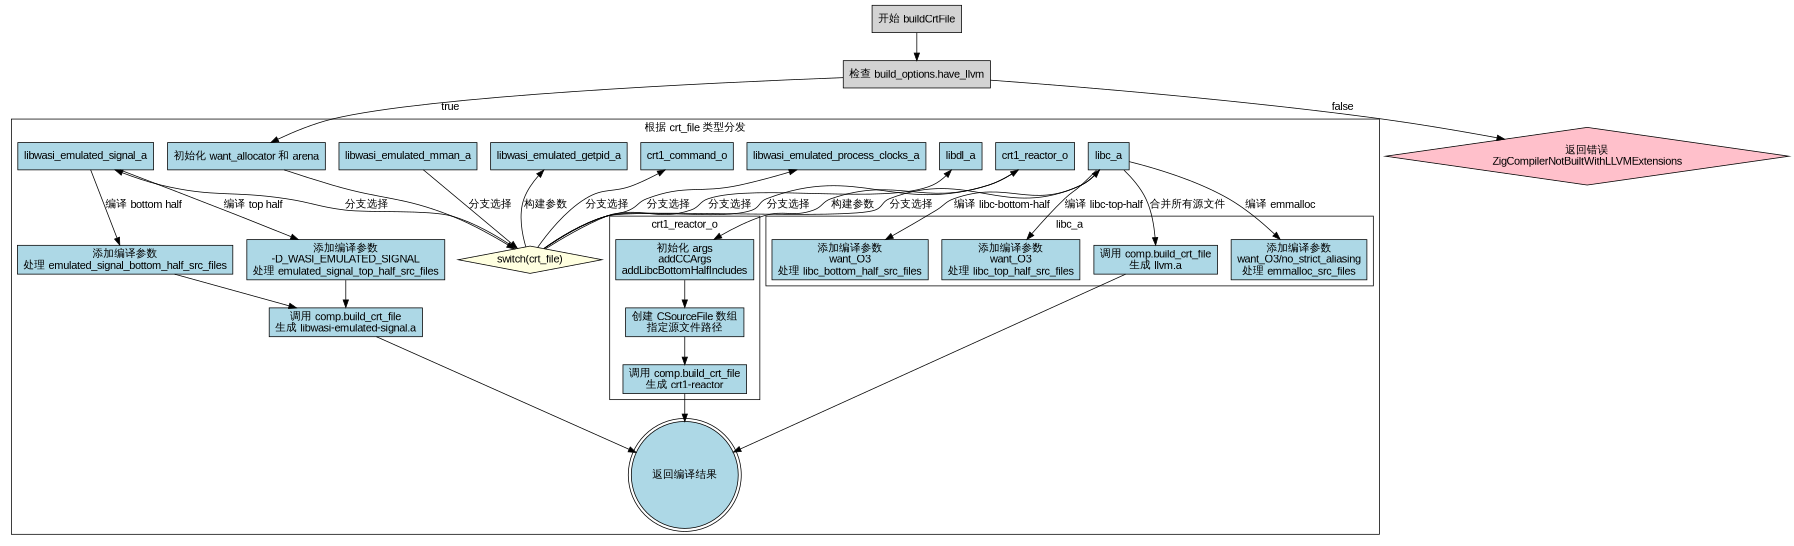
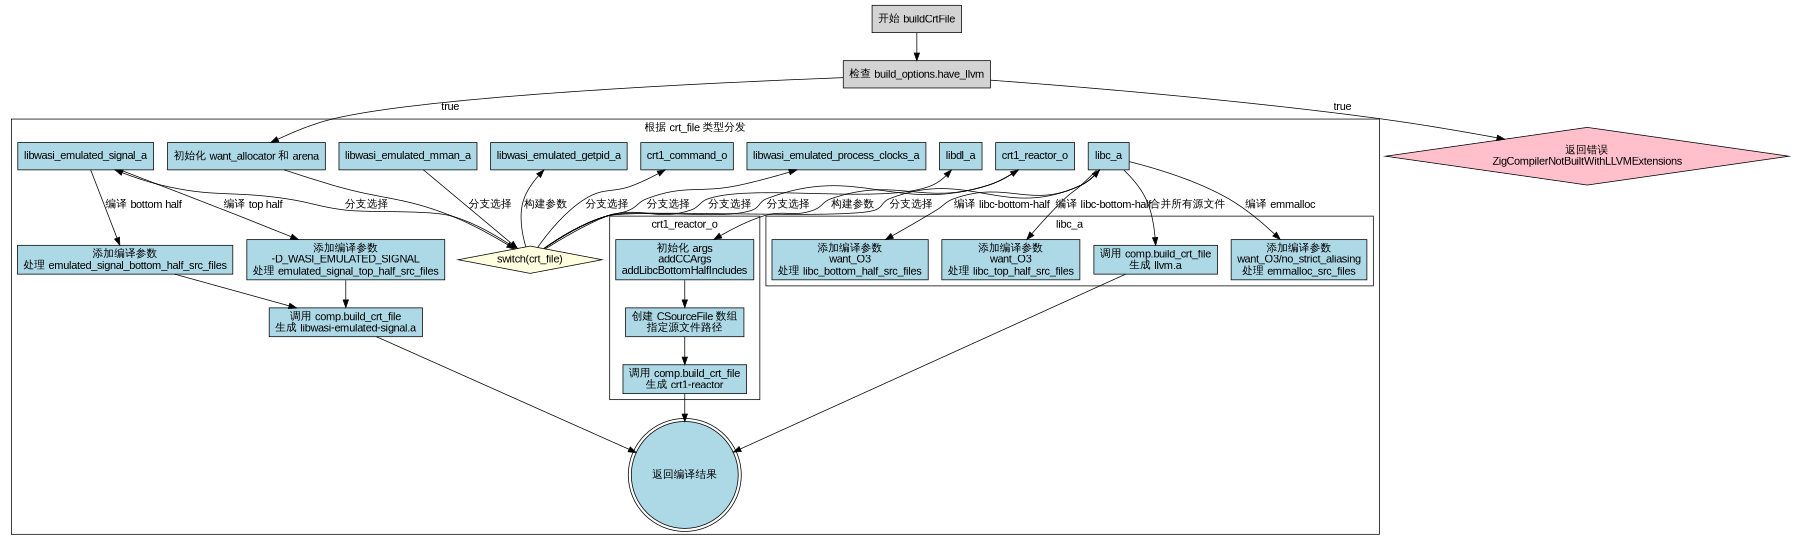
(1343, 107) -> (1343, 107)
(1104, 204) -> (1104, 204)
